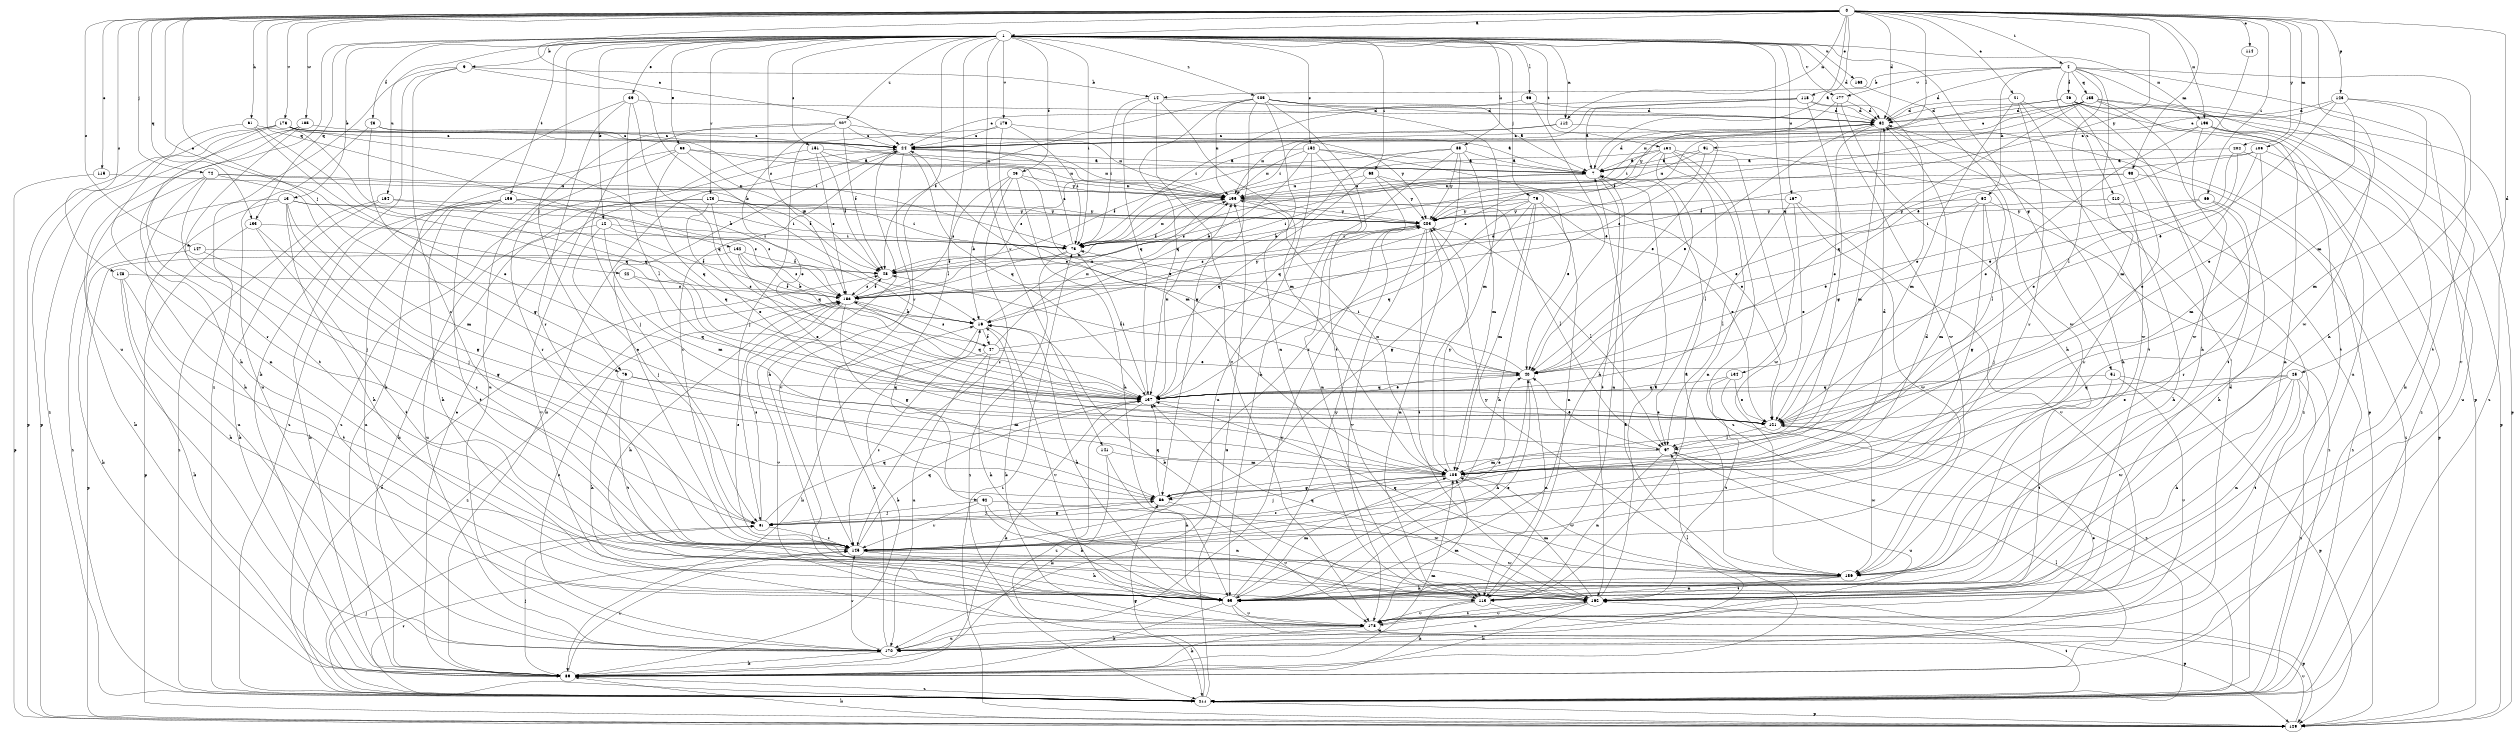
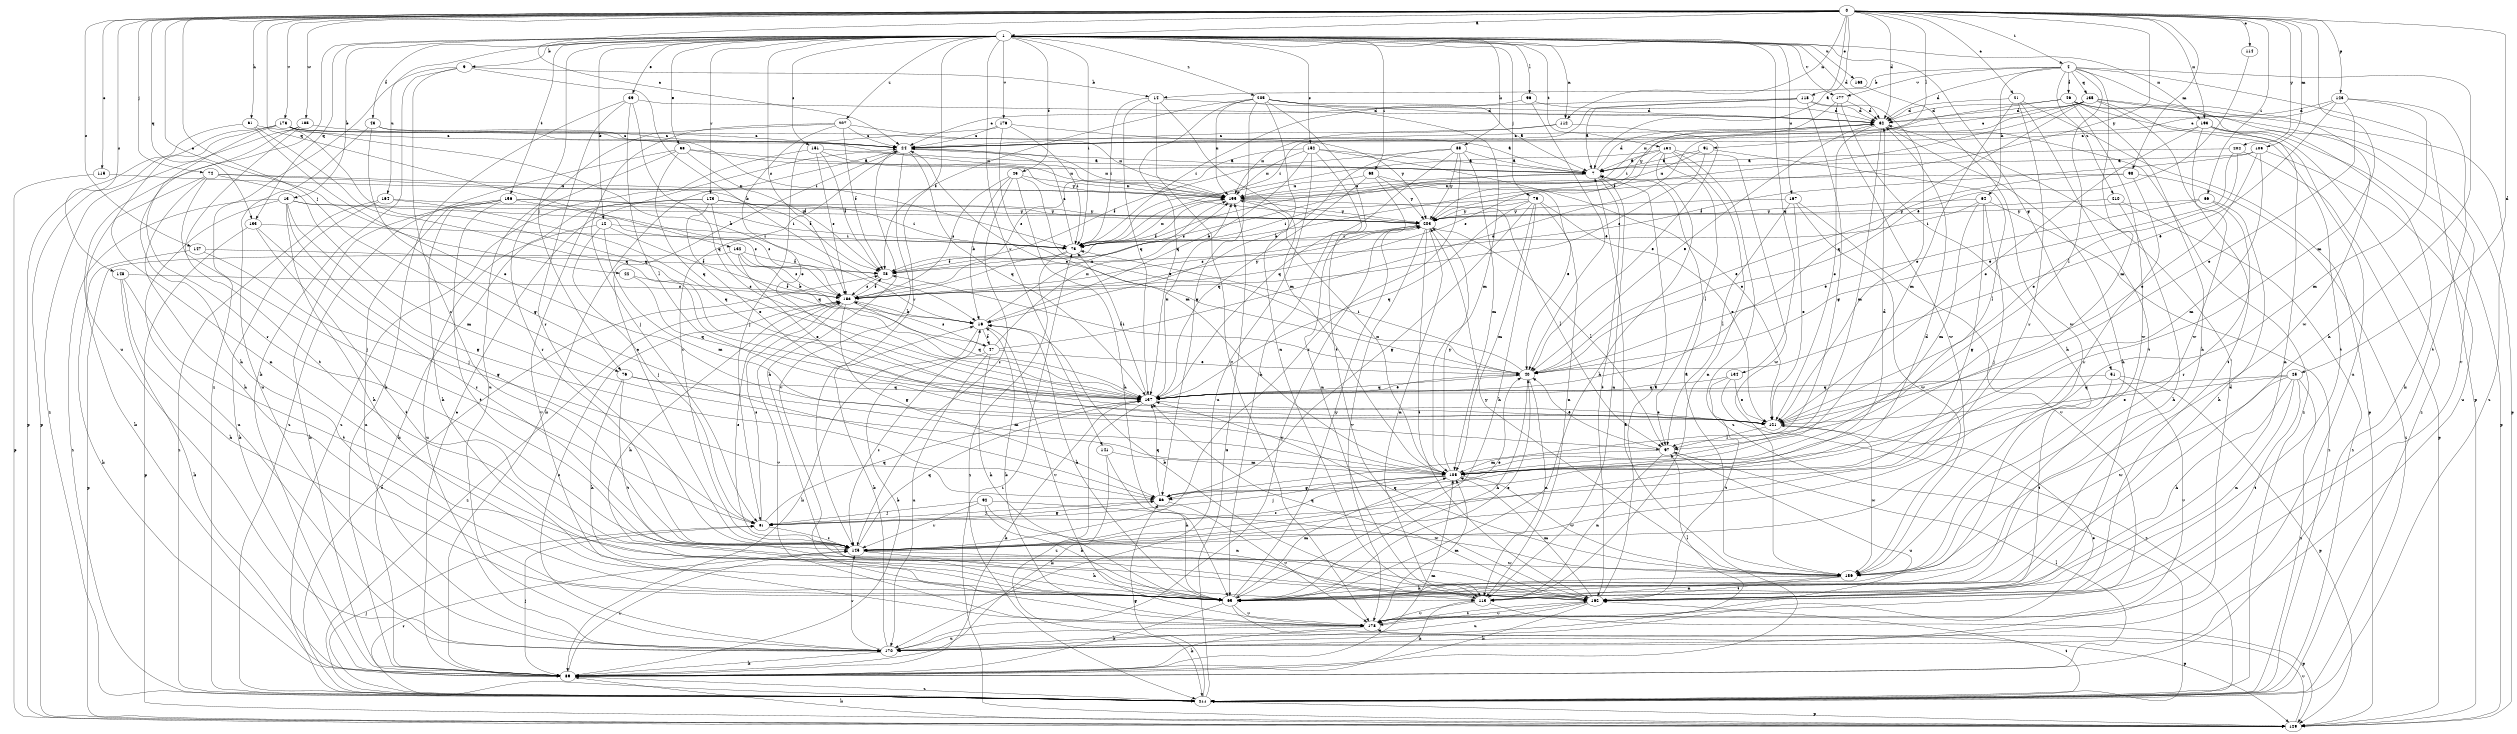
(805, 211) -> (805, 211)
(936, 308) -> none
